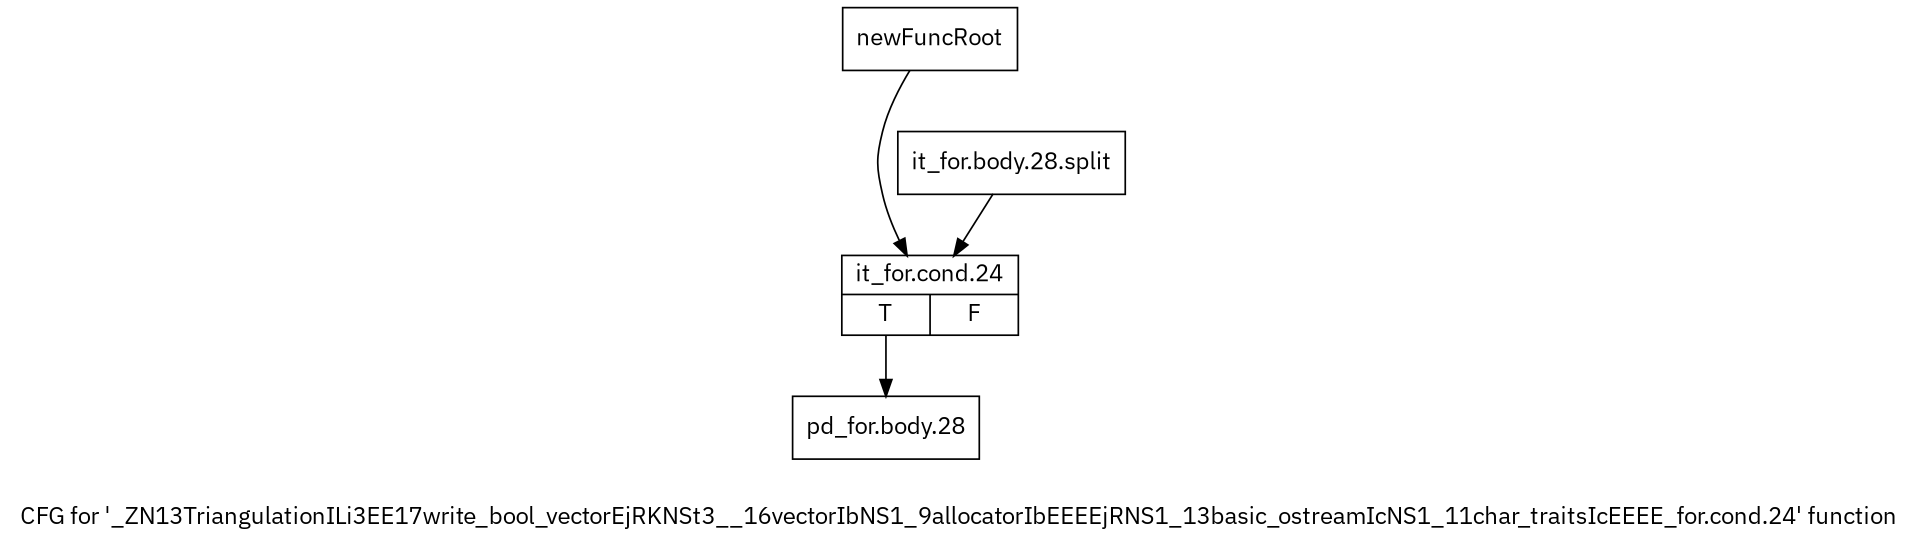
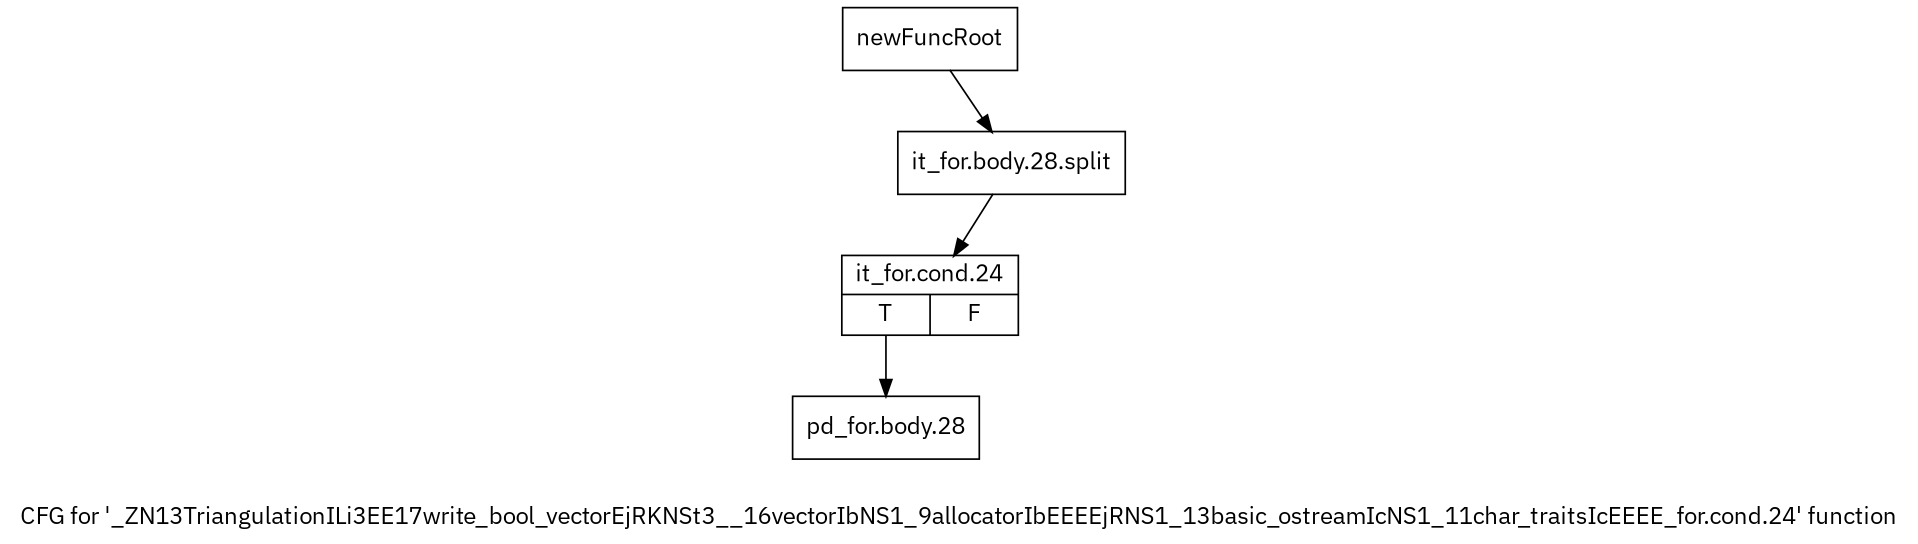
(878, 154) -> (966, 94)
